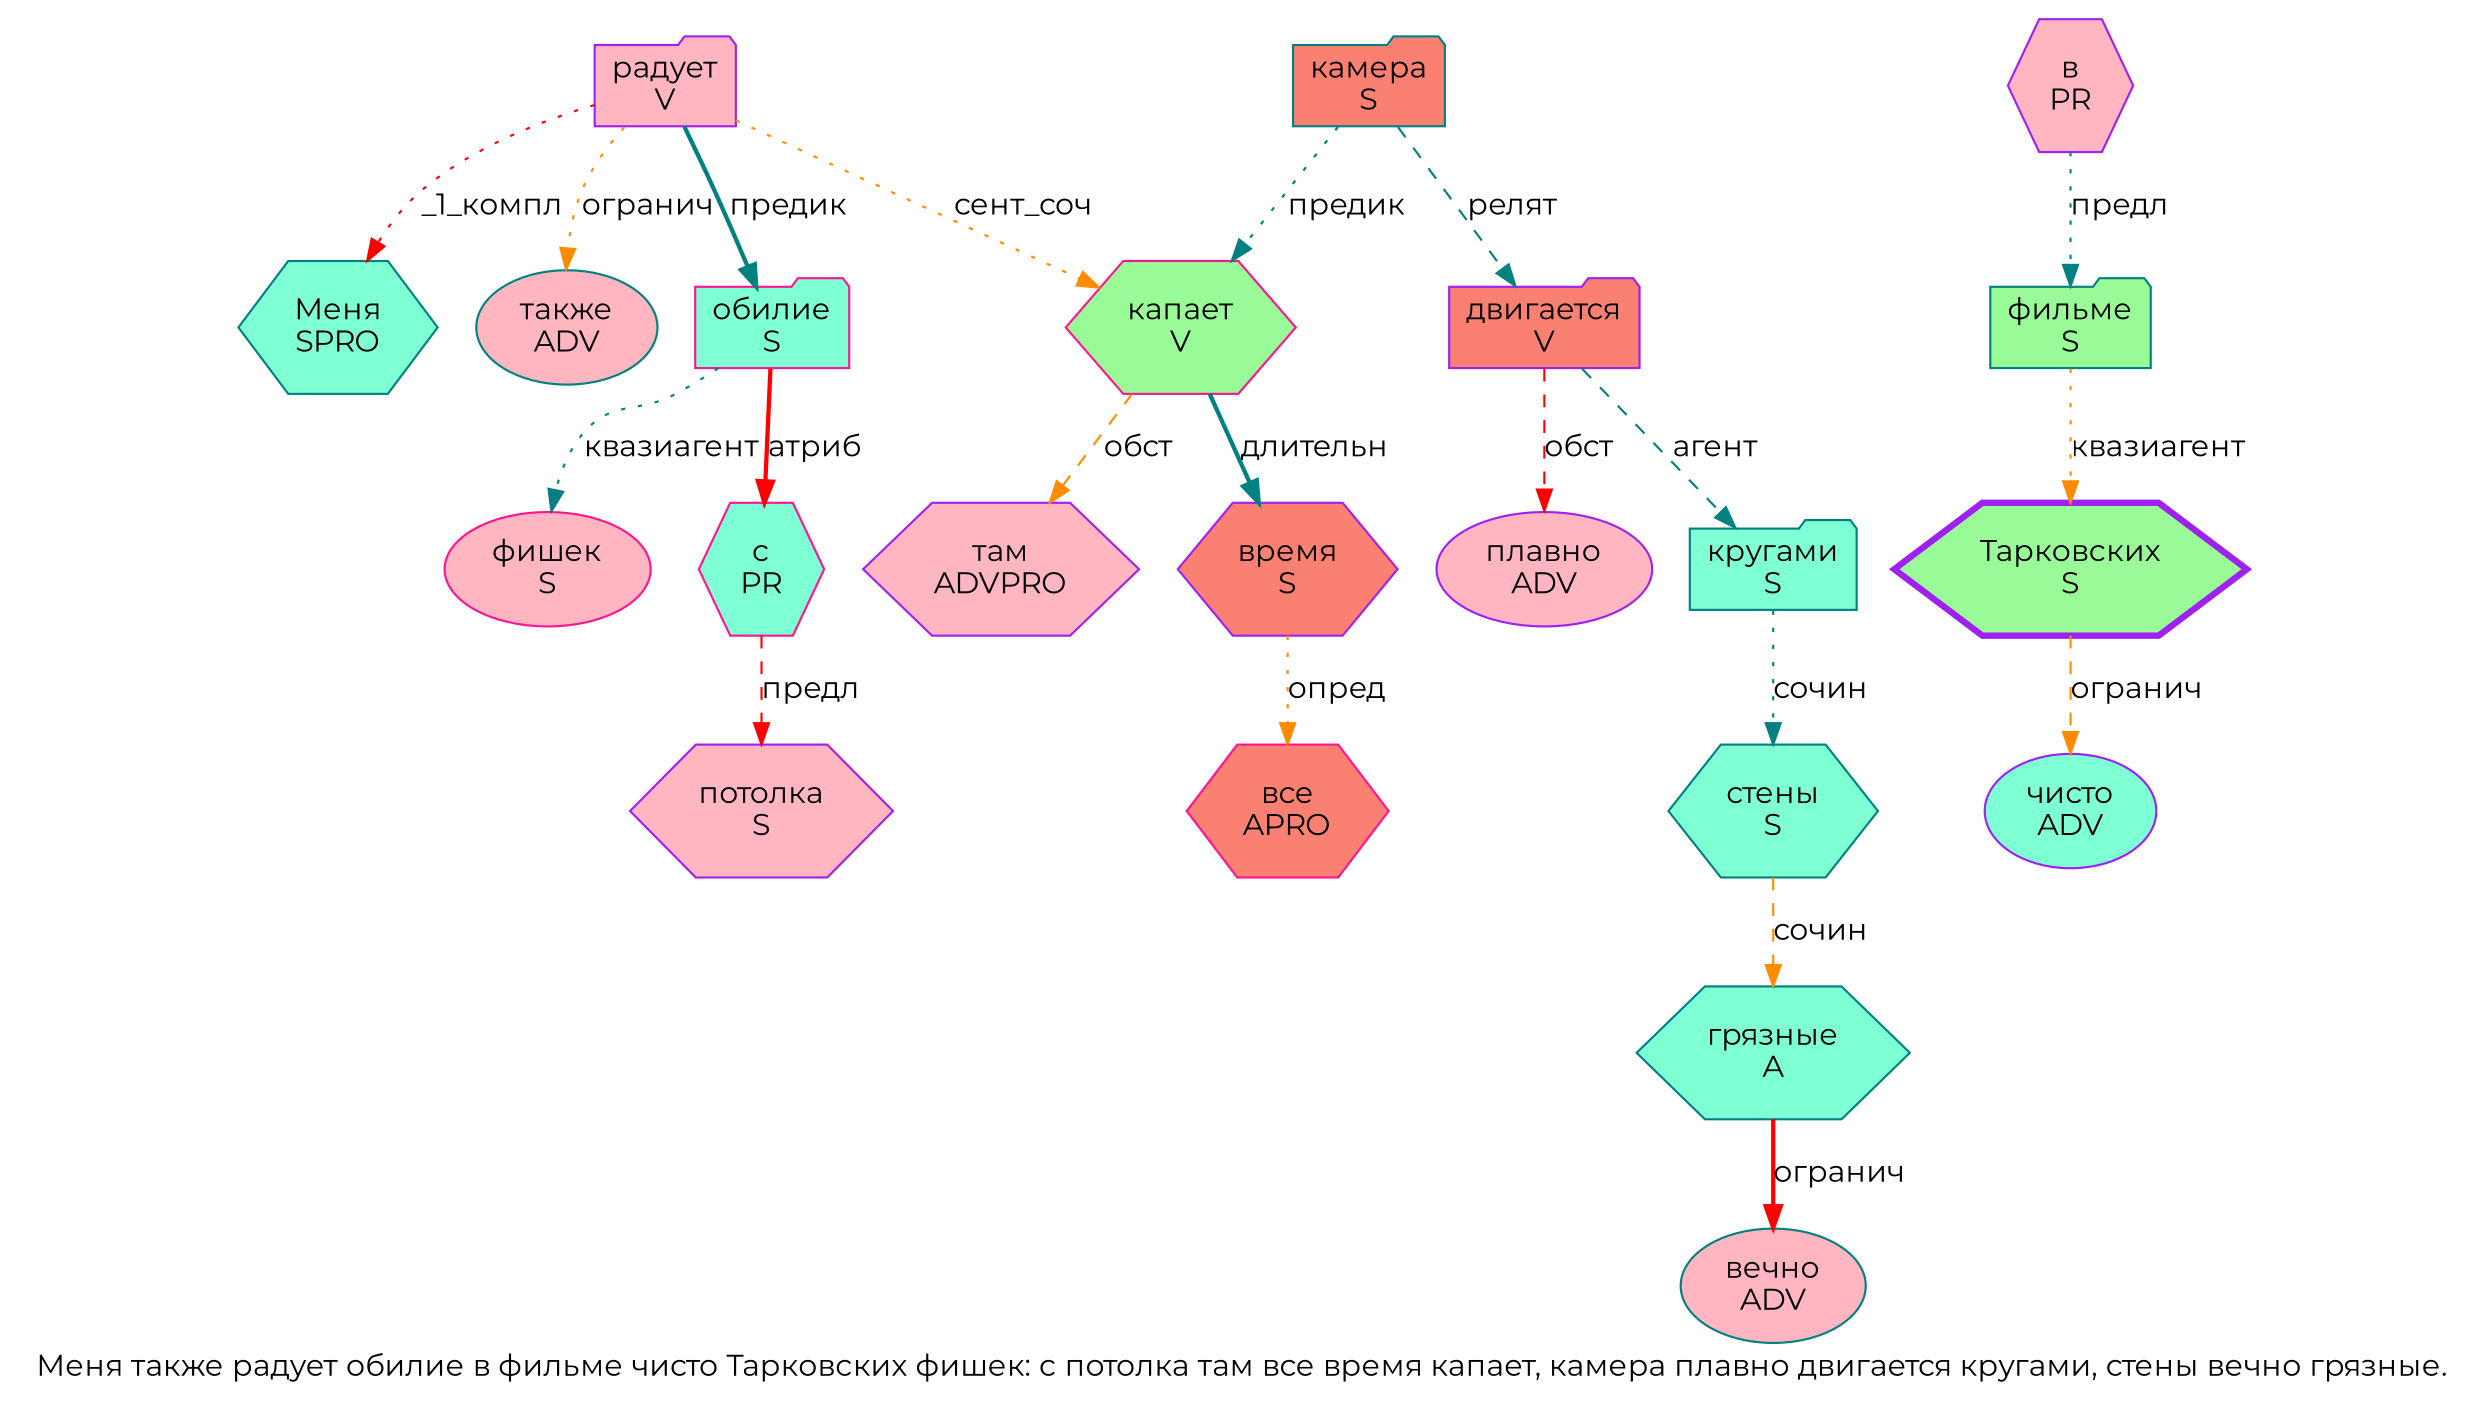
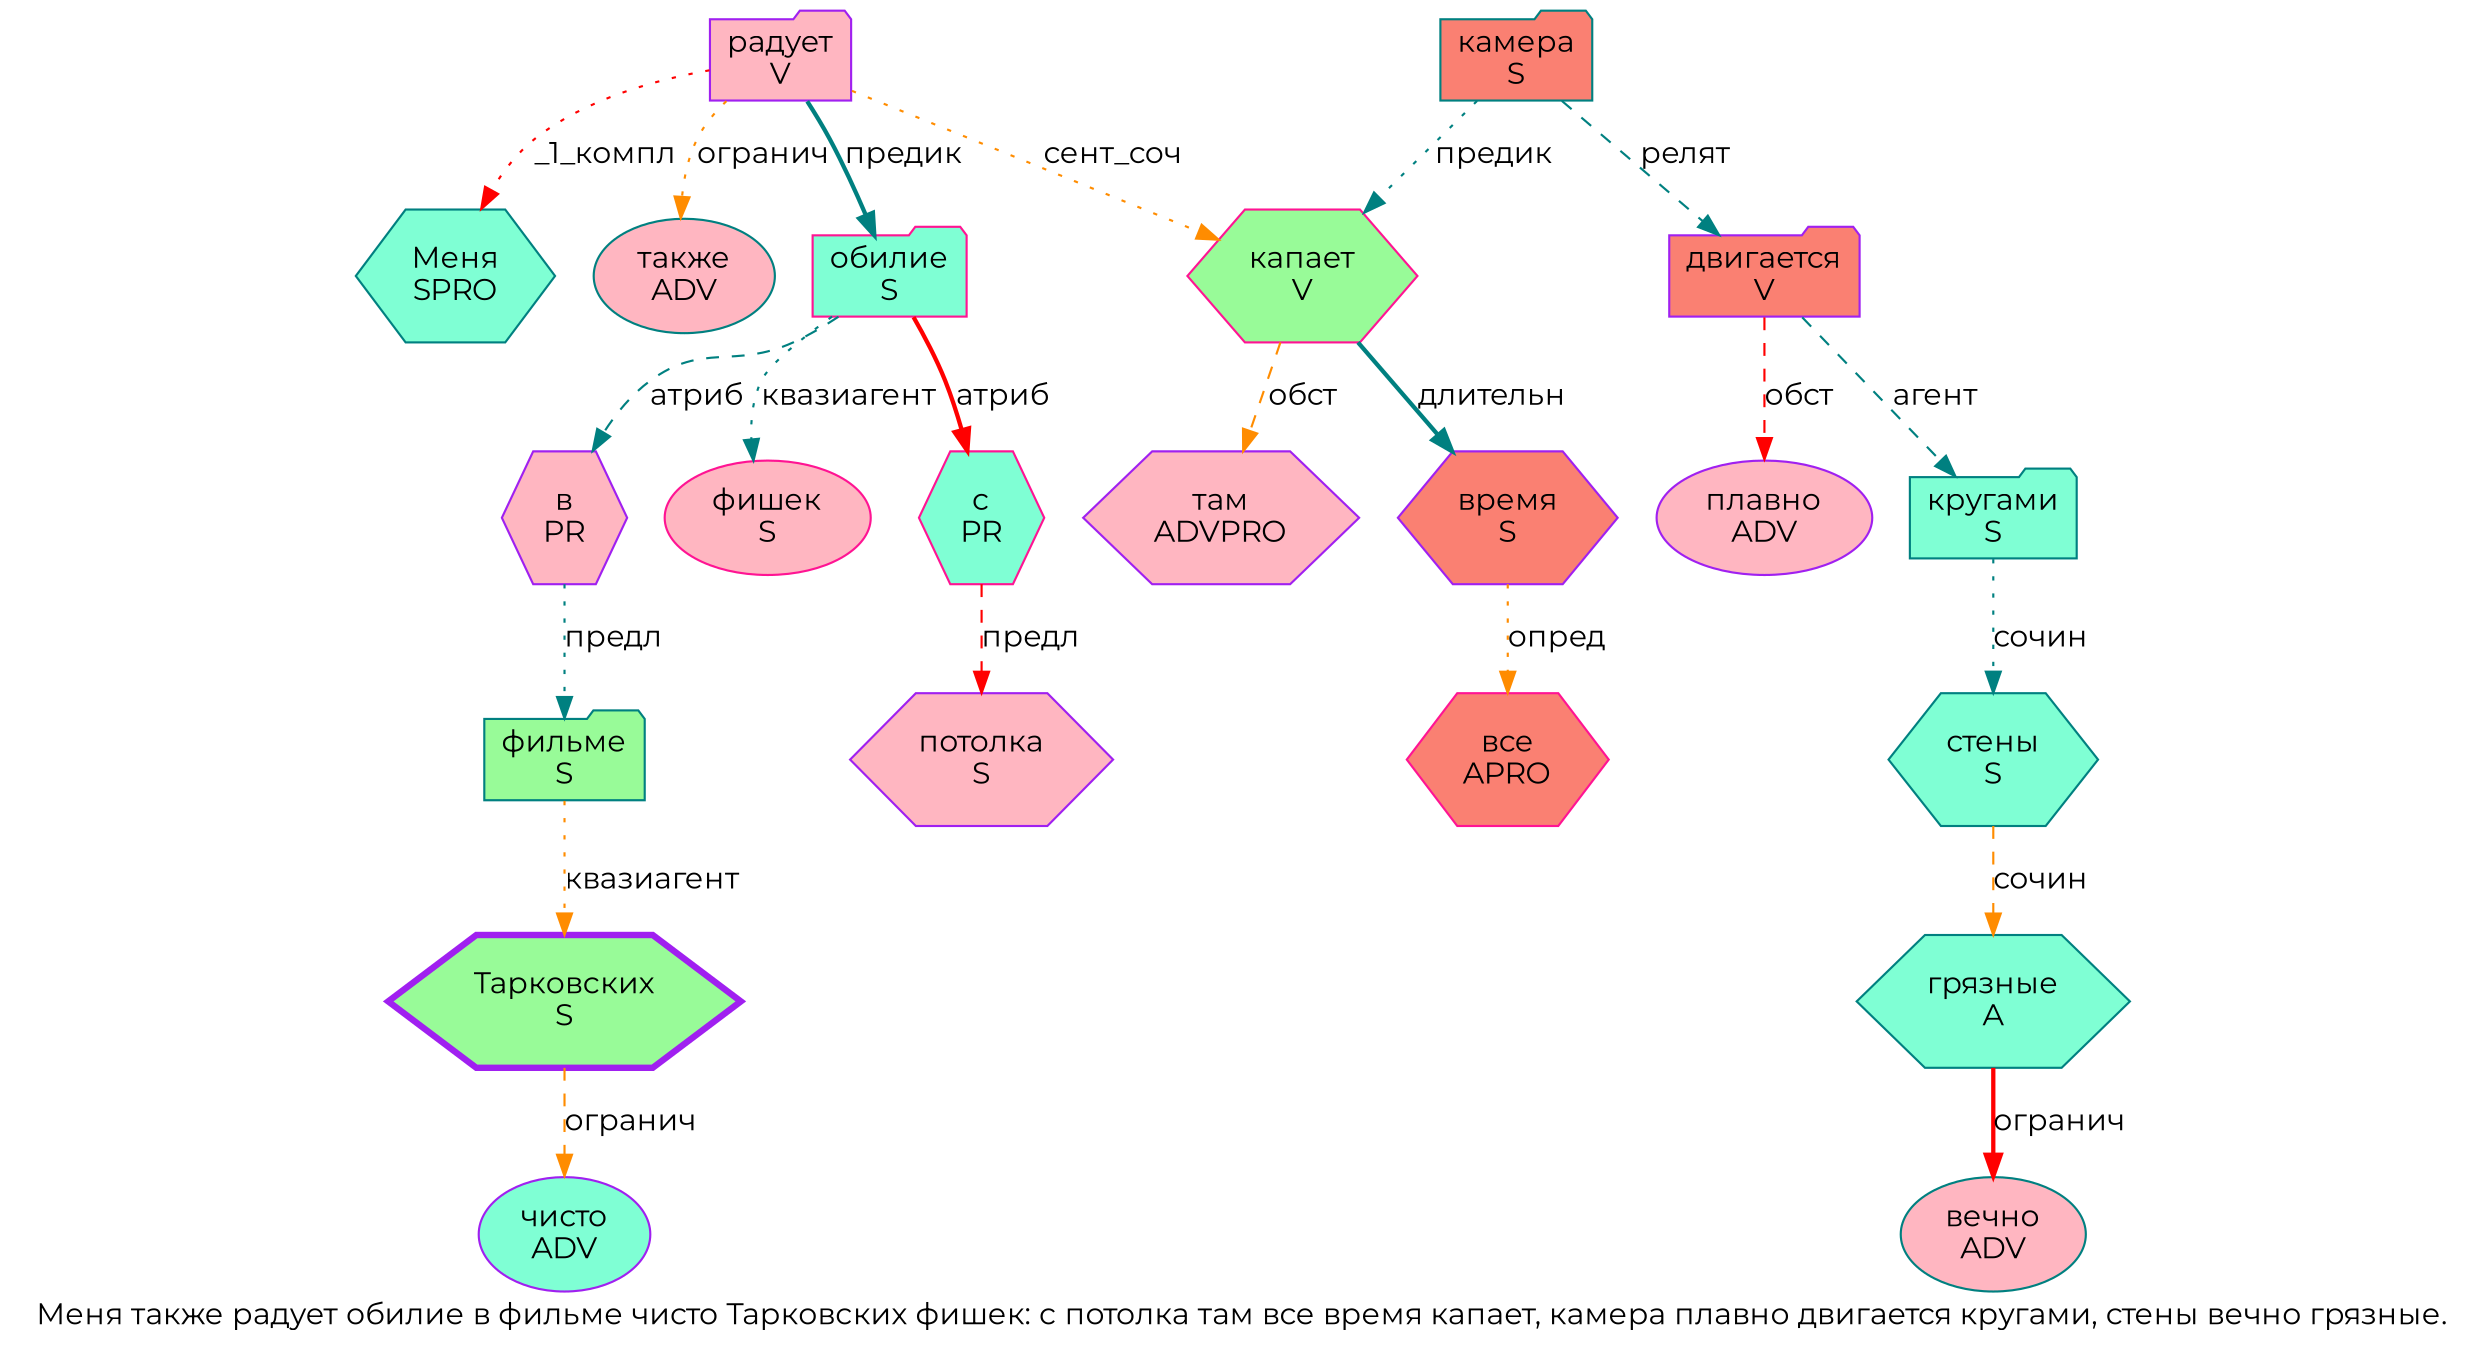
none -> (711, 358)
